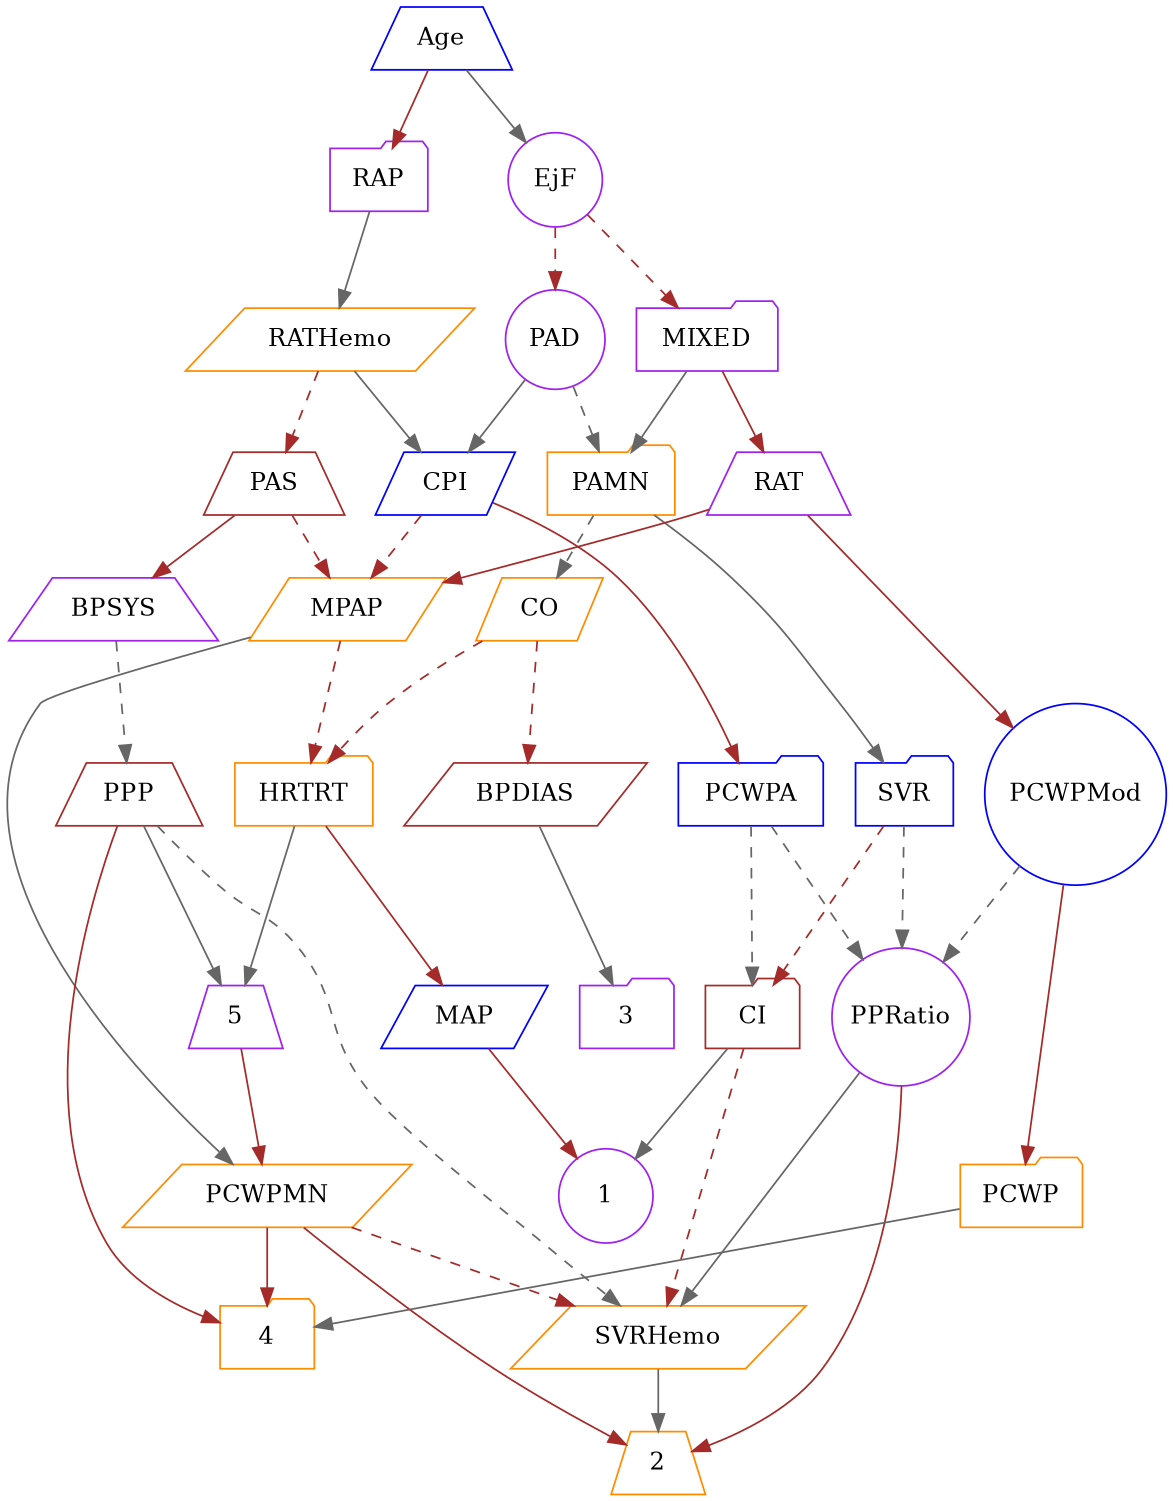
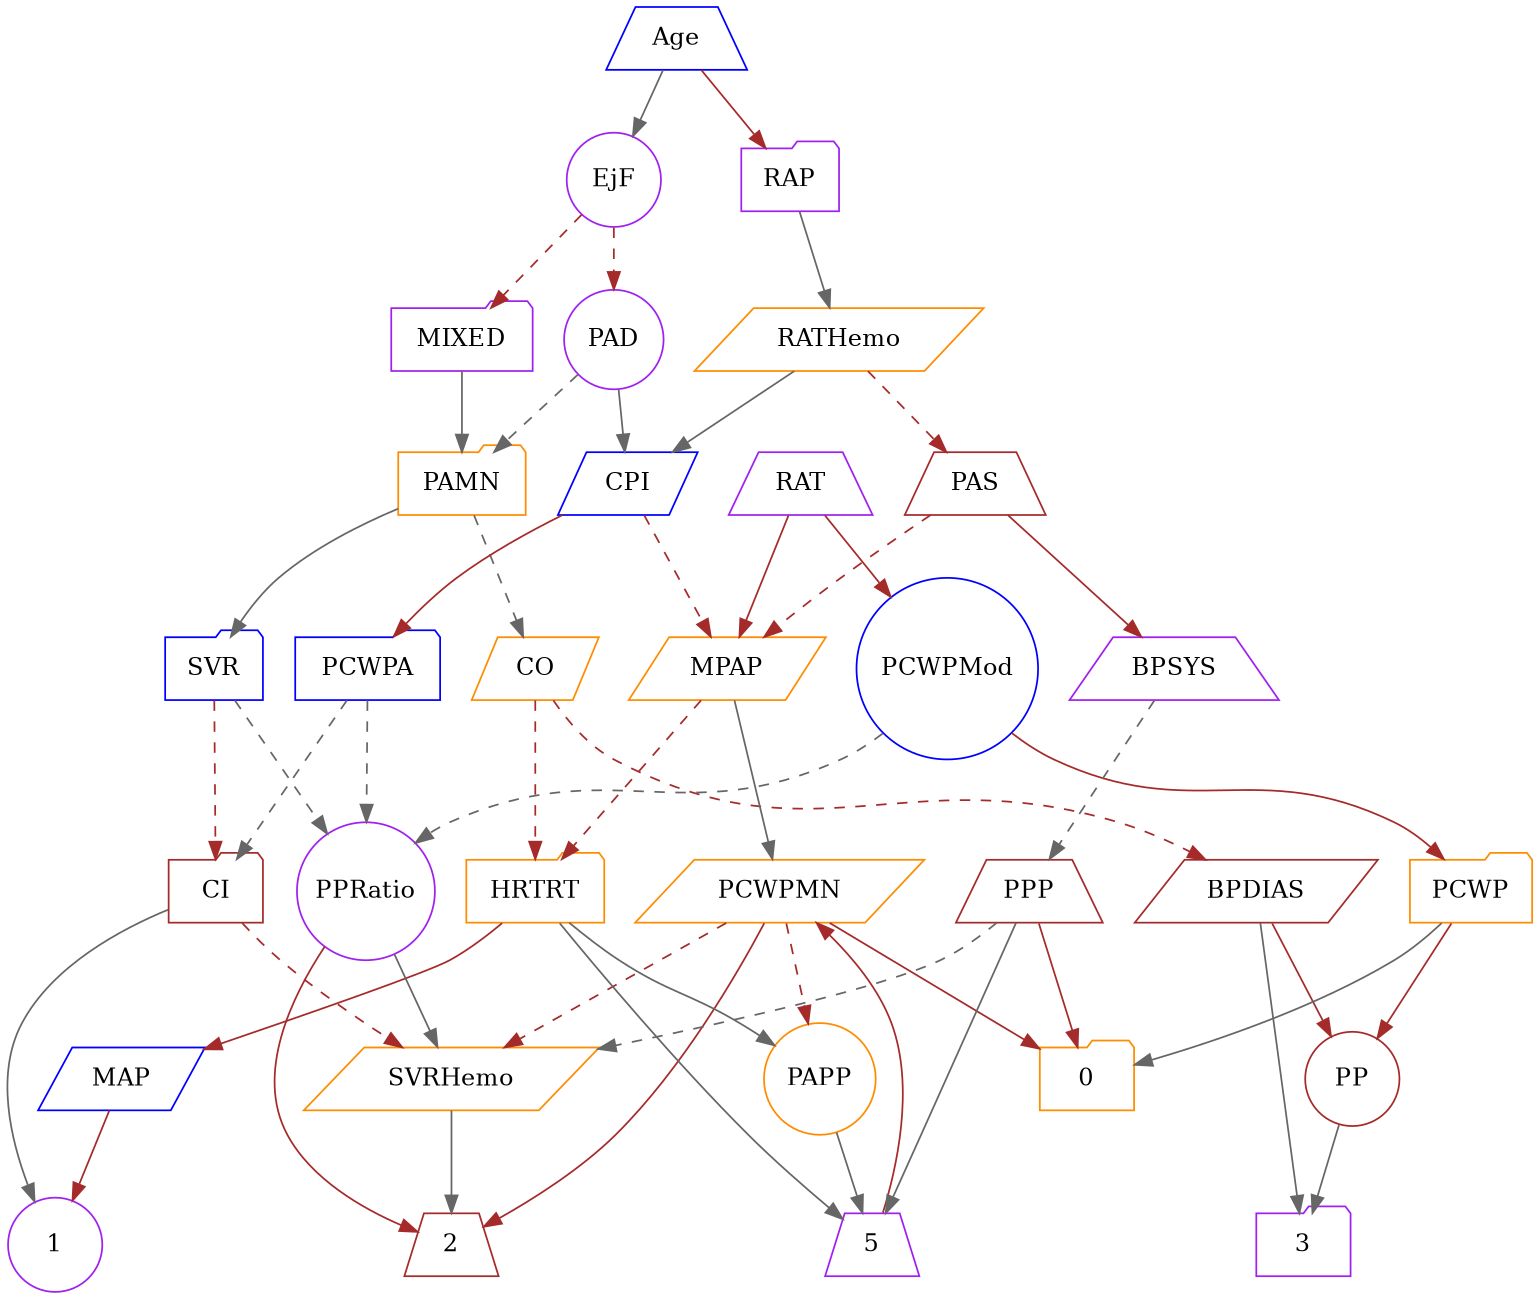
(739, 404) -> none
none -> (820, 1079)
none -> (1352, 1079)
(267, 1337) -> (1087, 1079)
(658, 1463) -> (451, 1245)
